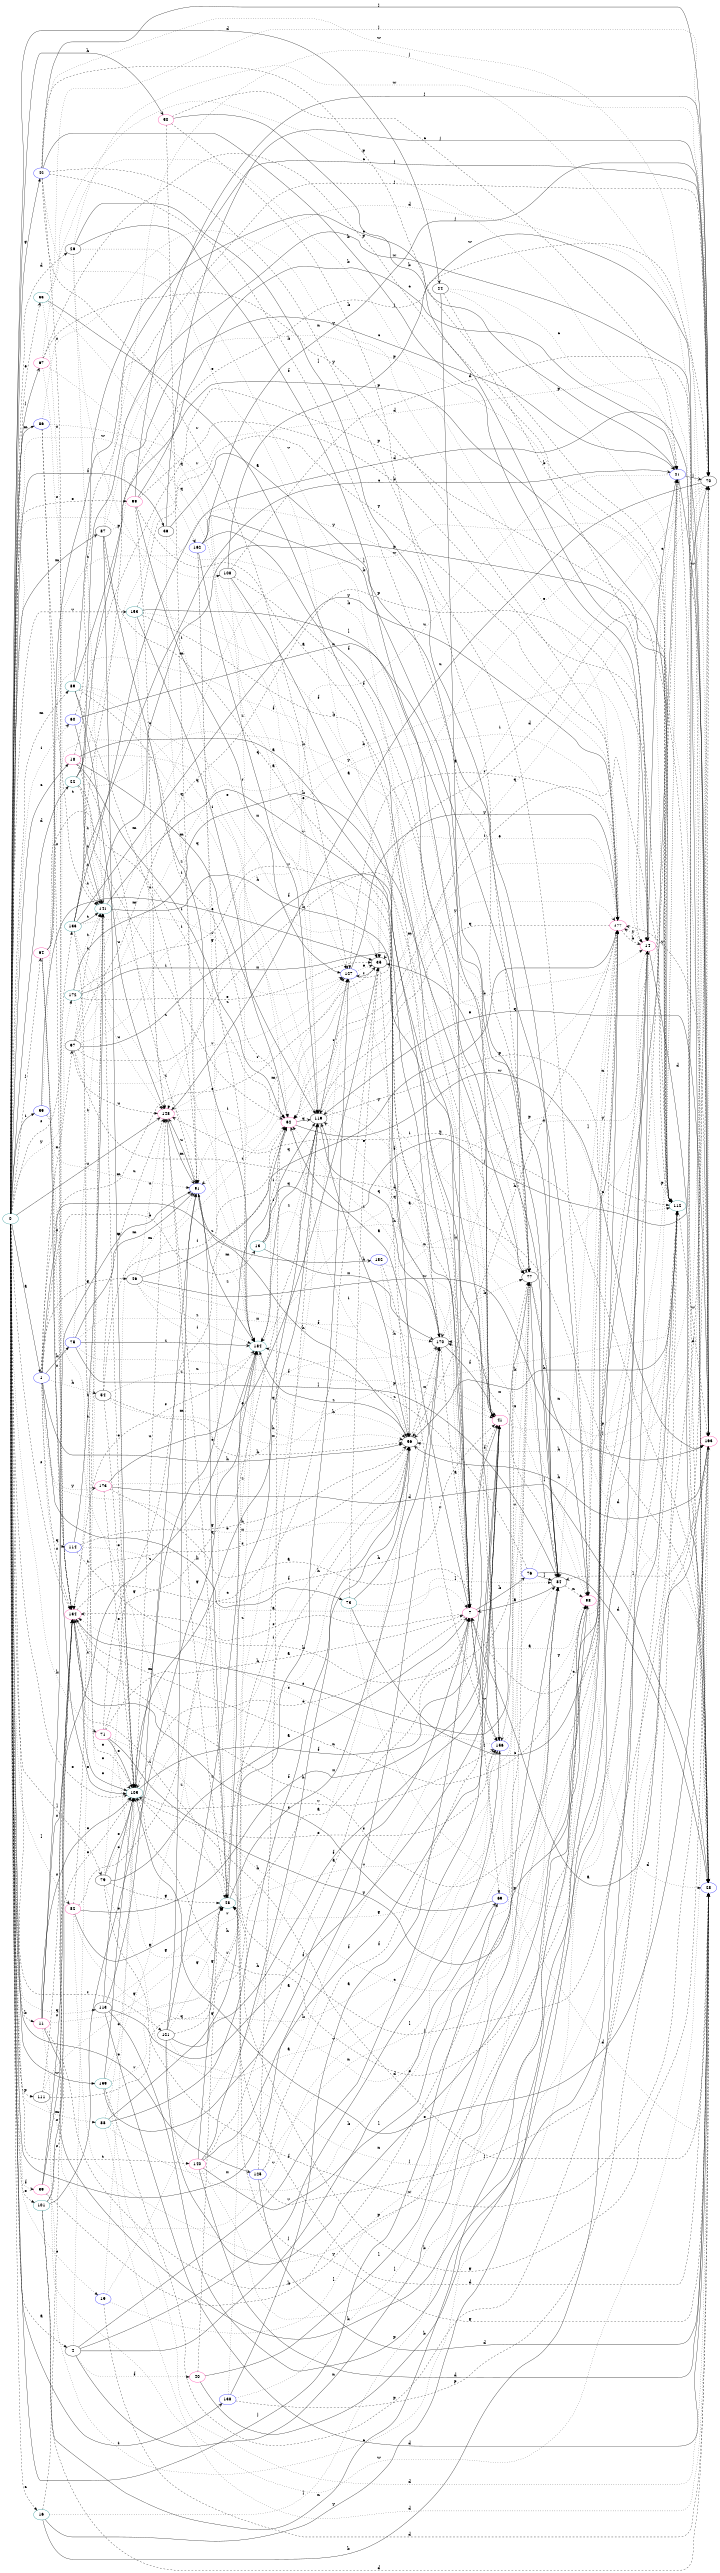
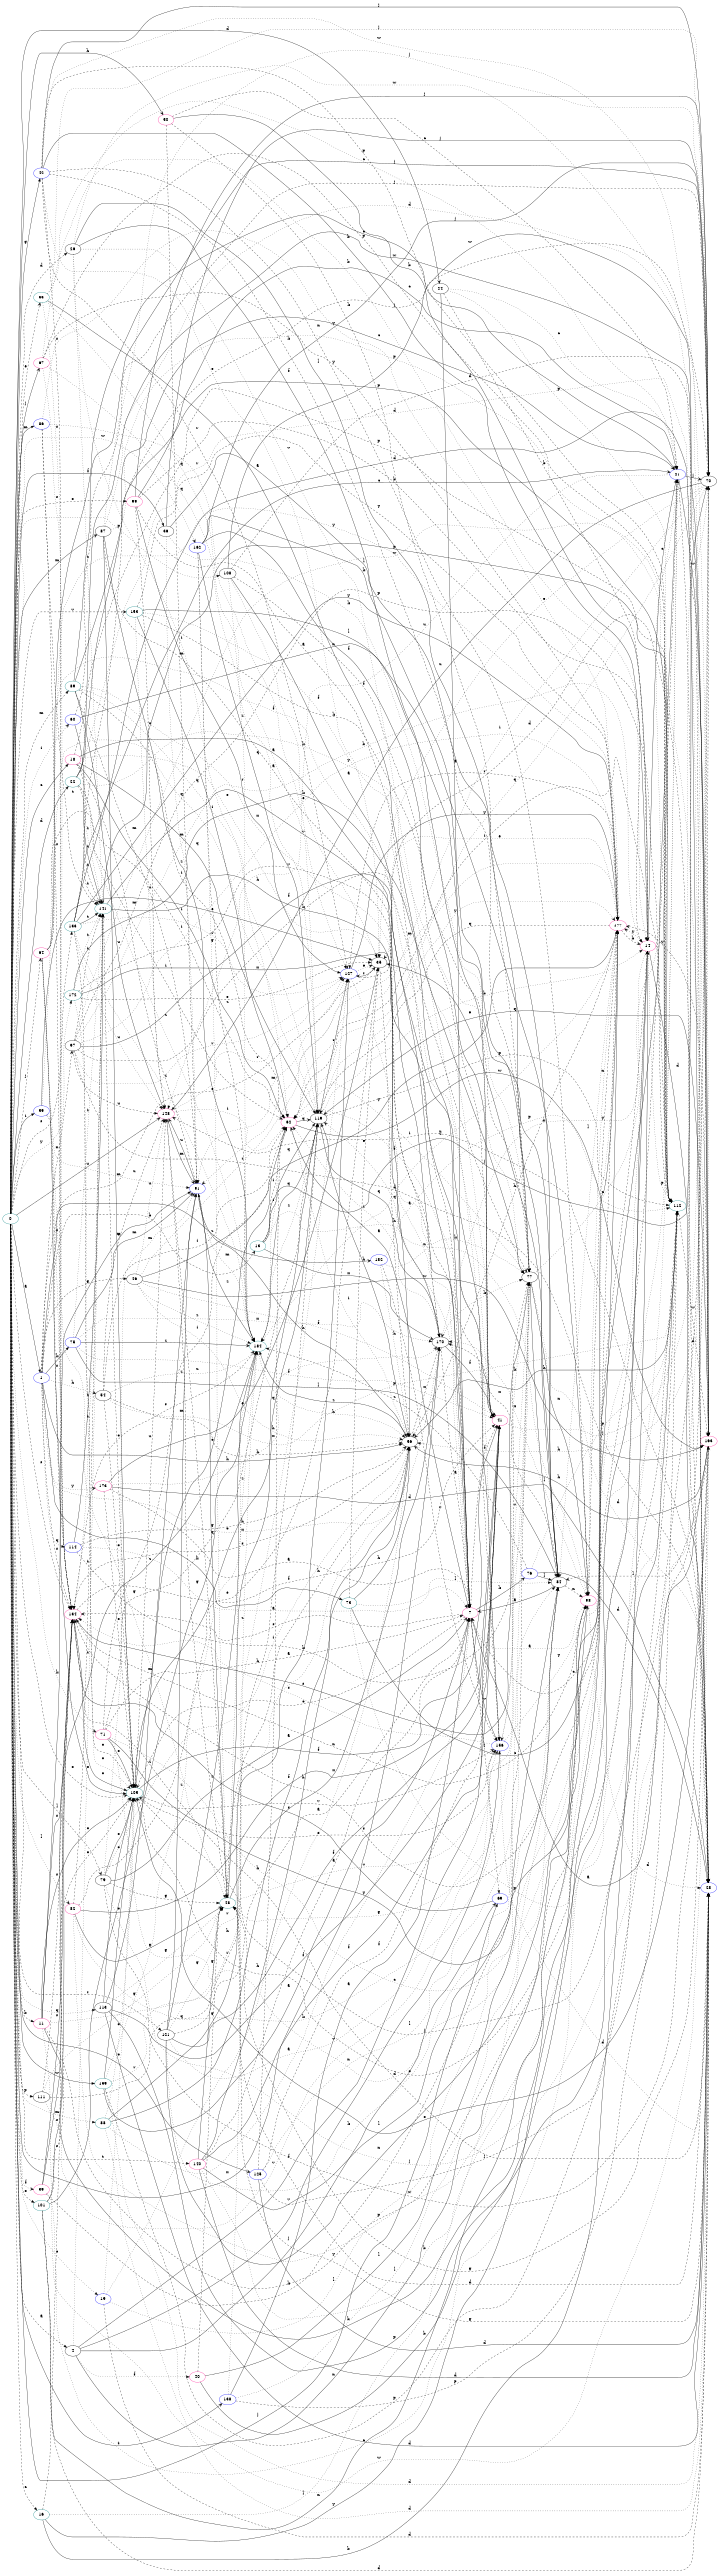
(228, 1593) -> (228, 1593)
